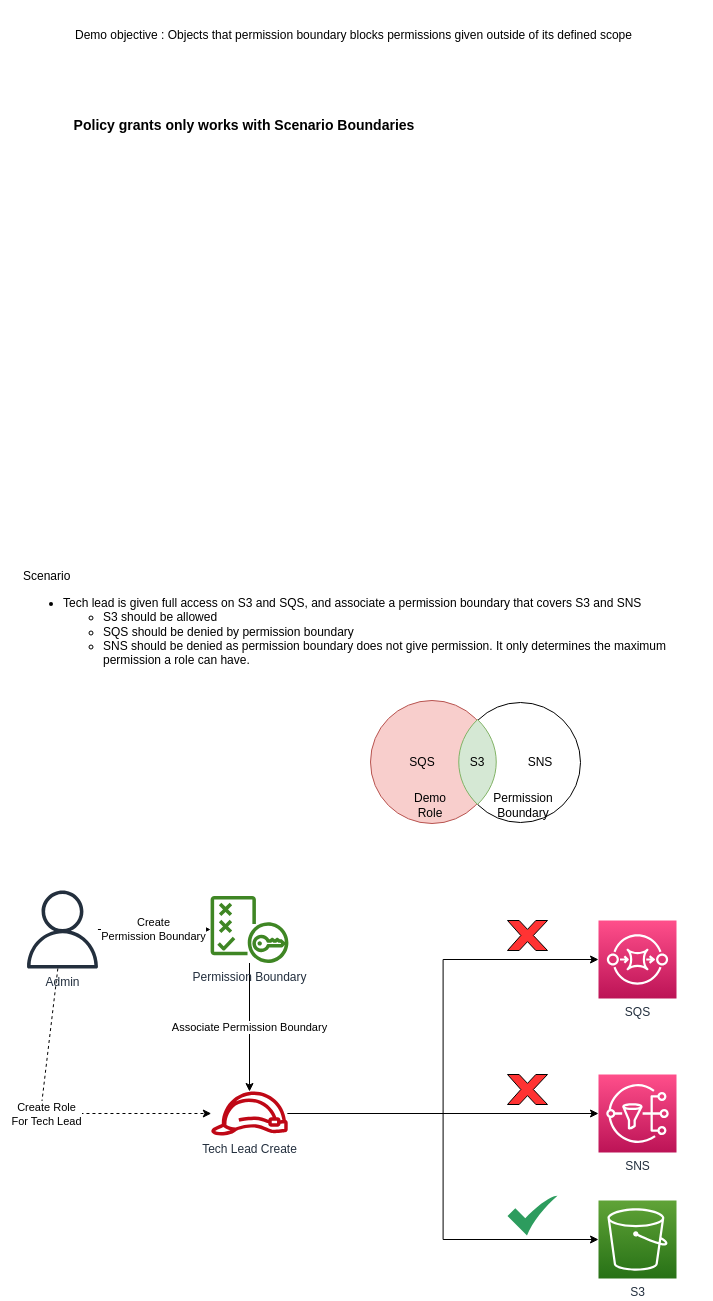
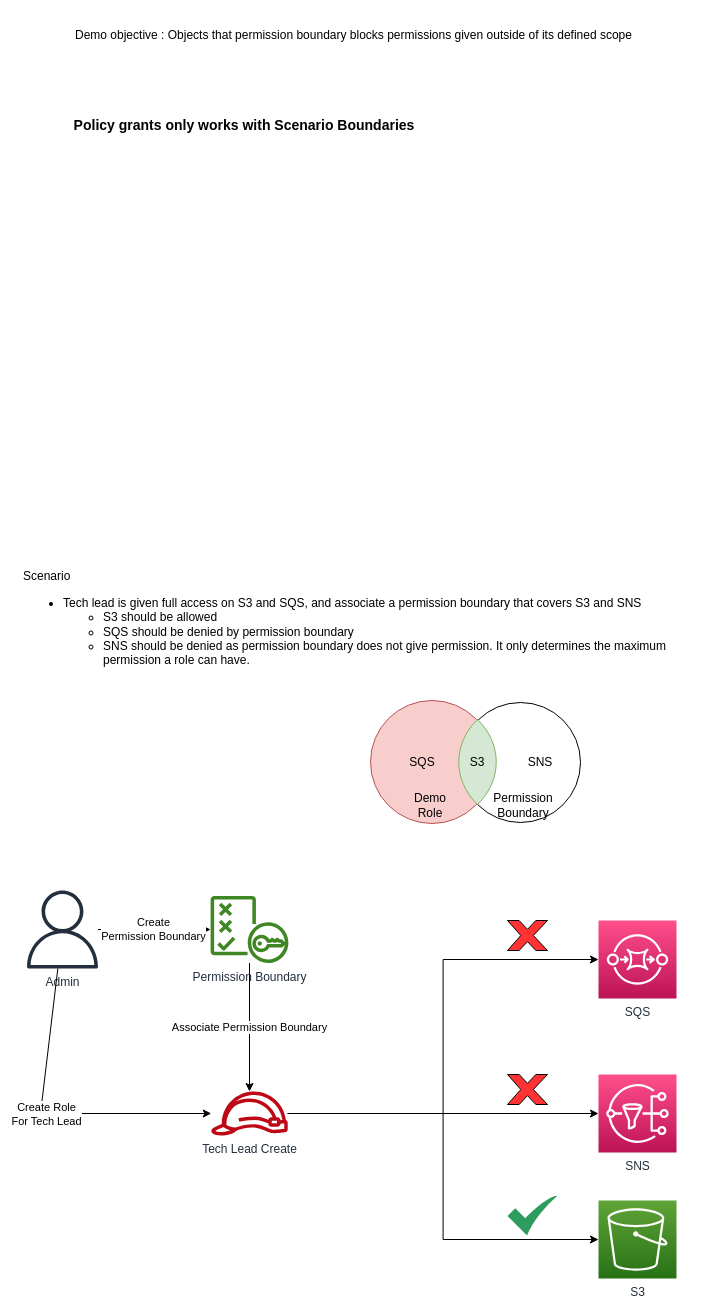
(50, 1034) -> (50, 1034)
